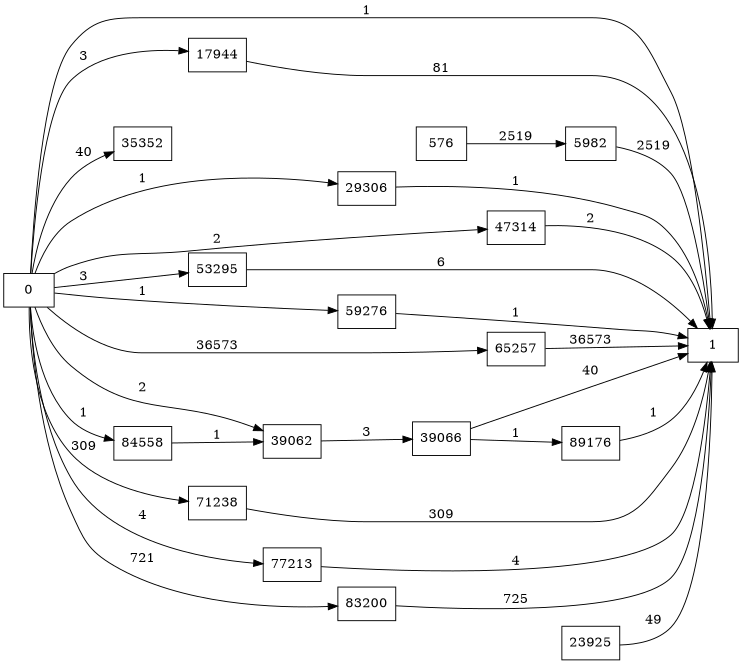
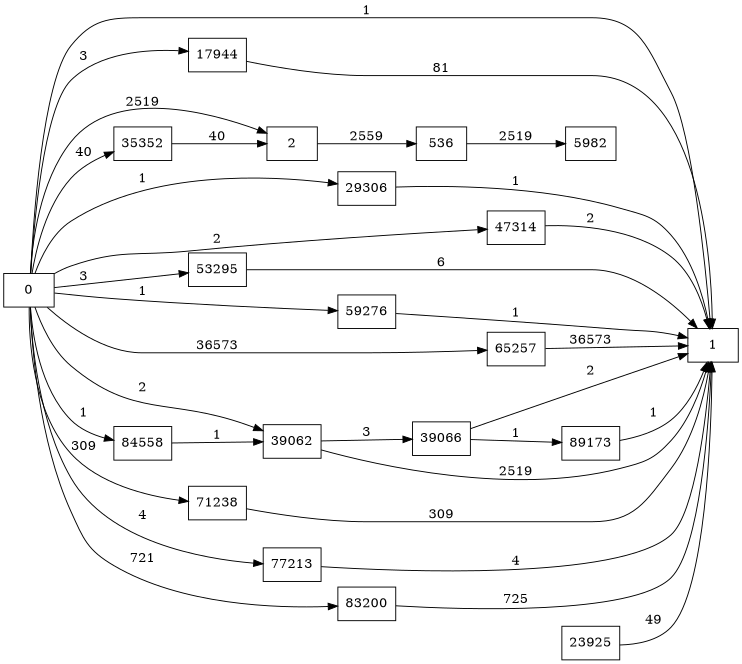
none -> (292, 144)
(441, 144) -> (441, 144)
(689, 214) -> (538, 479)
(591, 371) -> (591, 371)
(591, 443) -> (591, 443)
